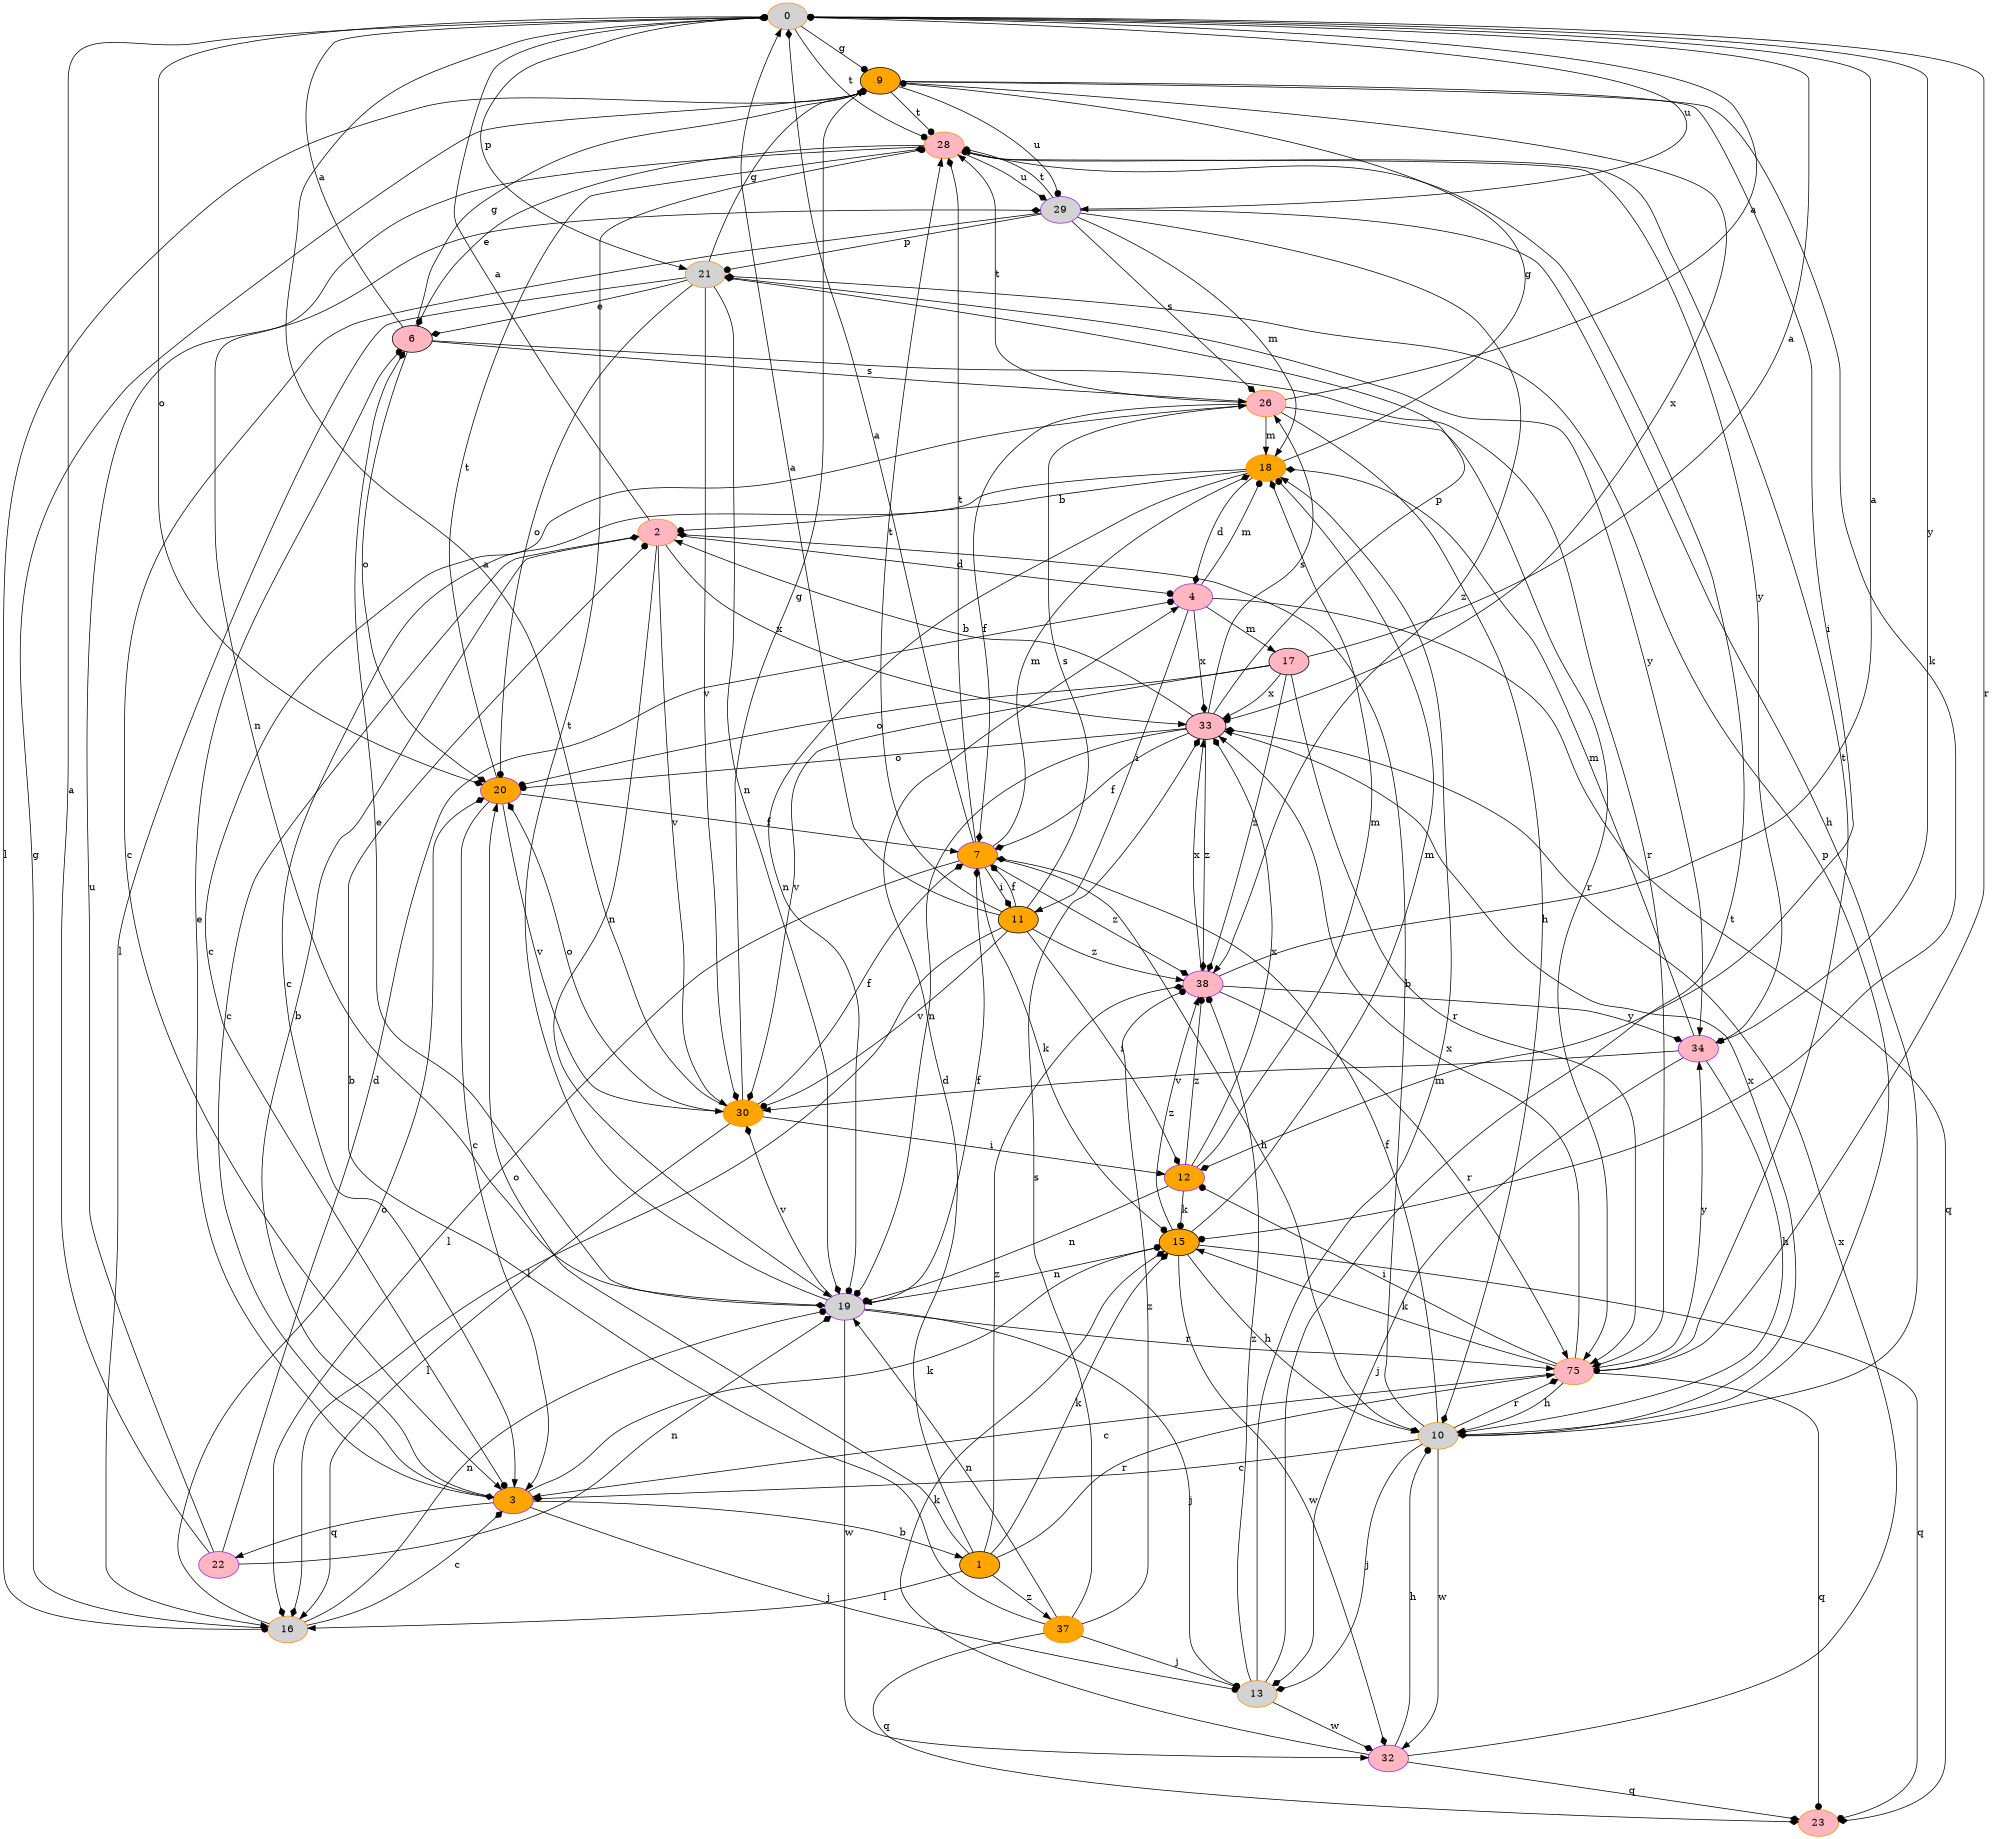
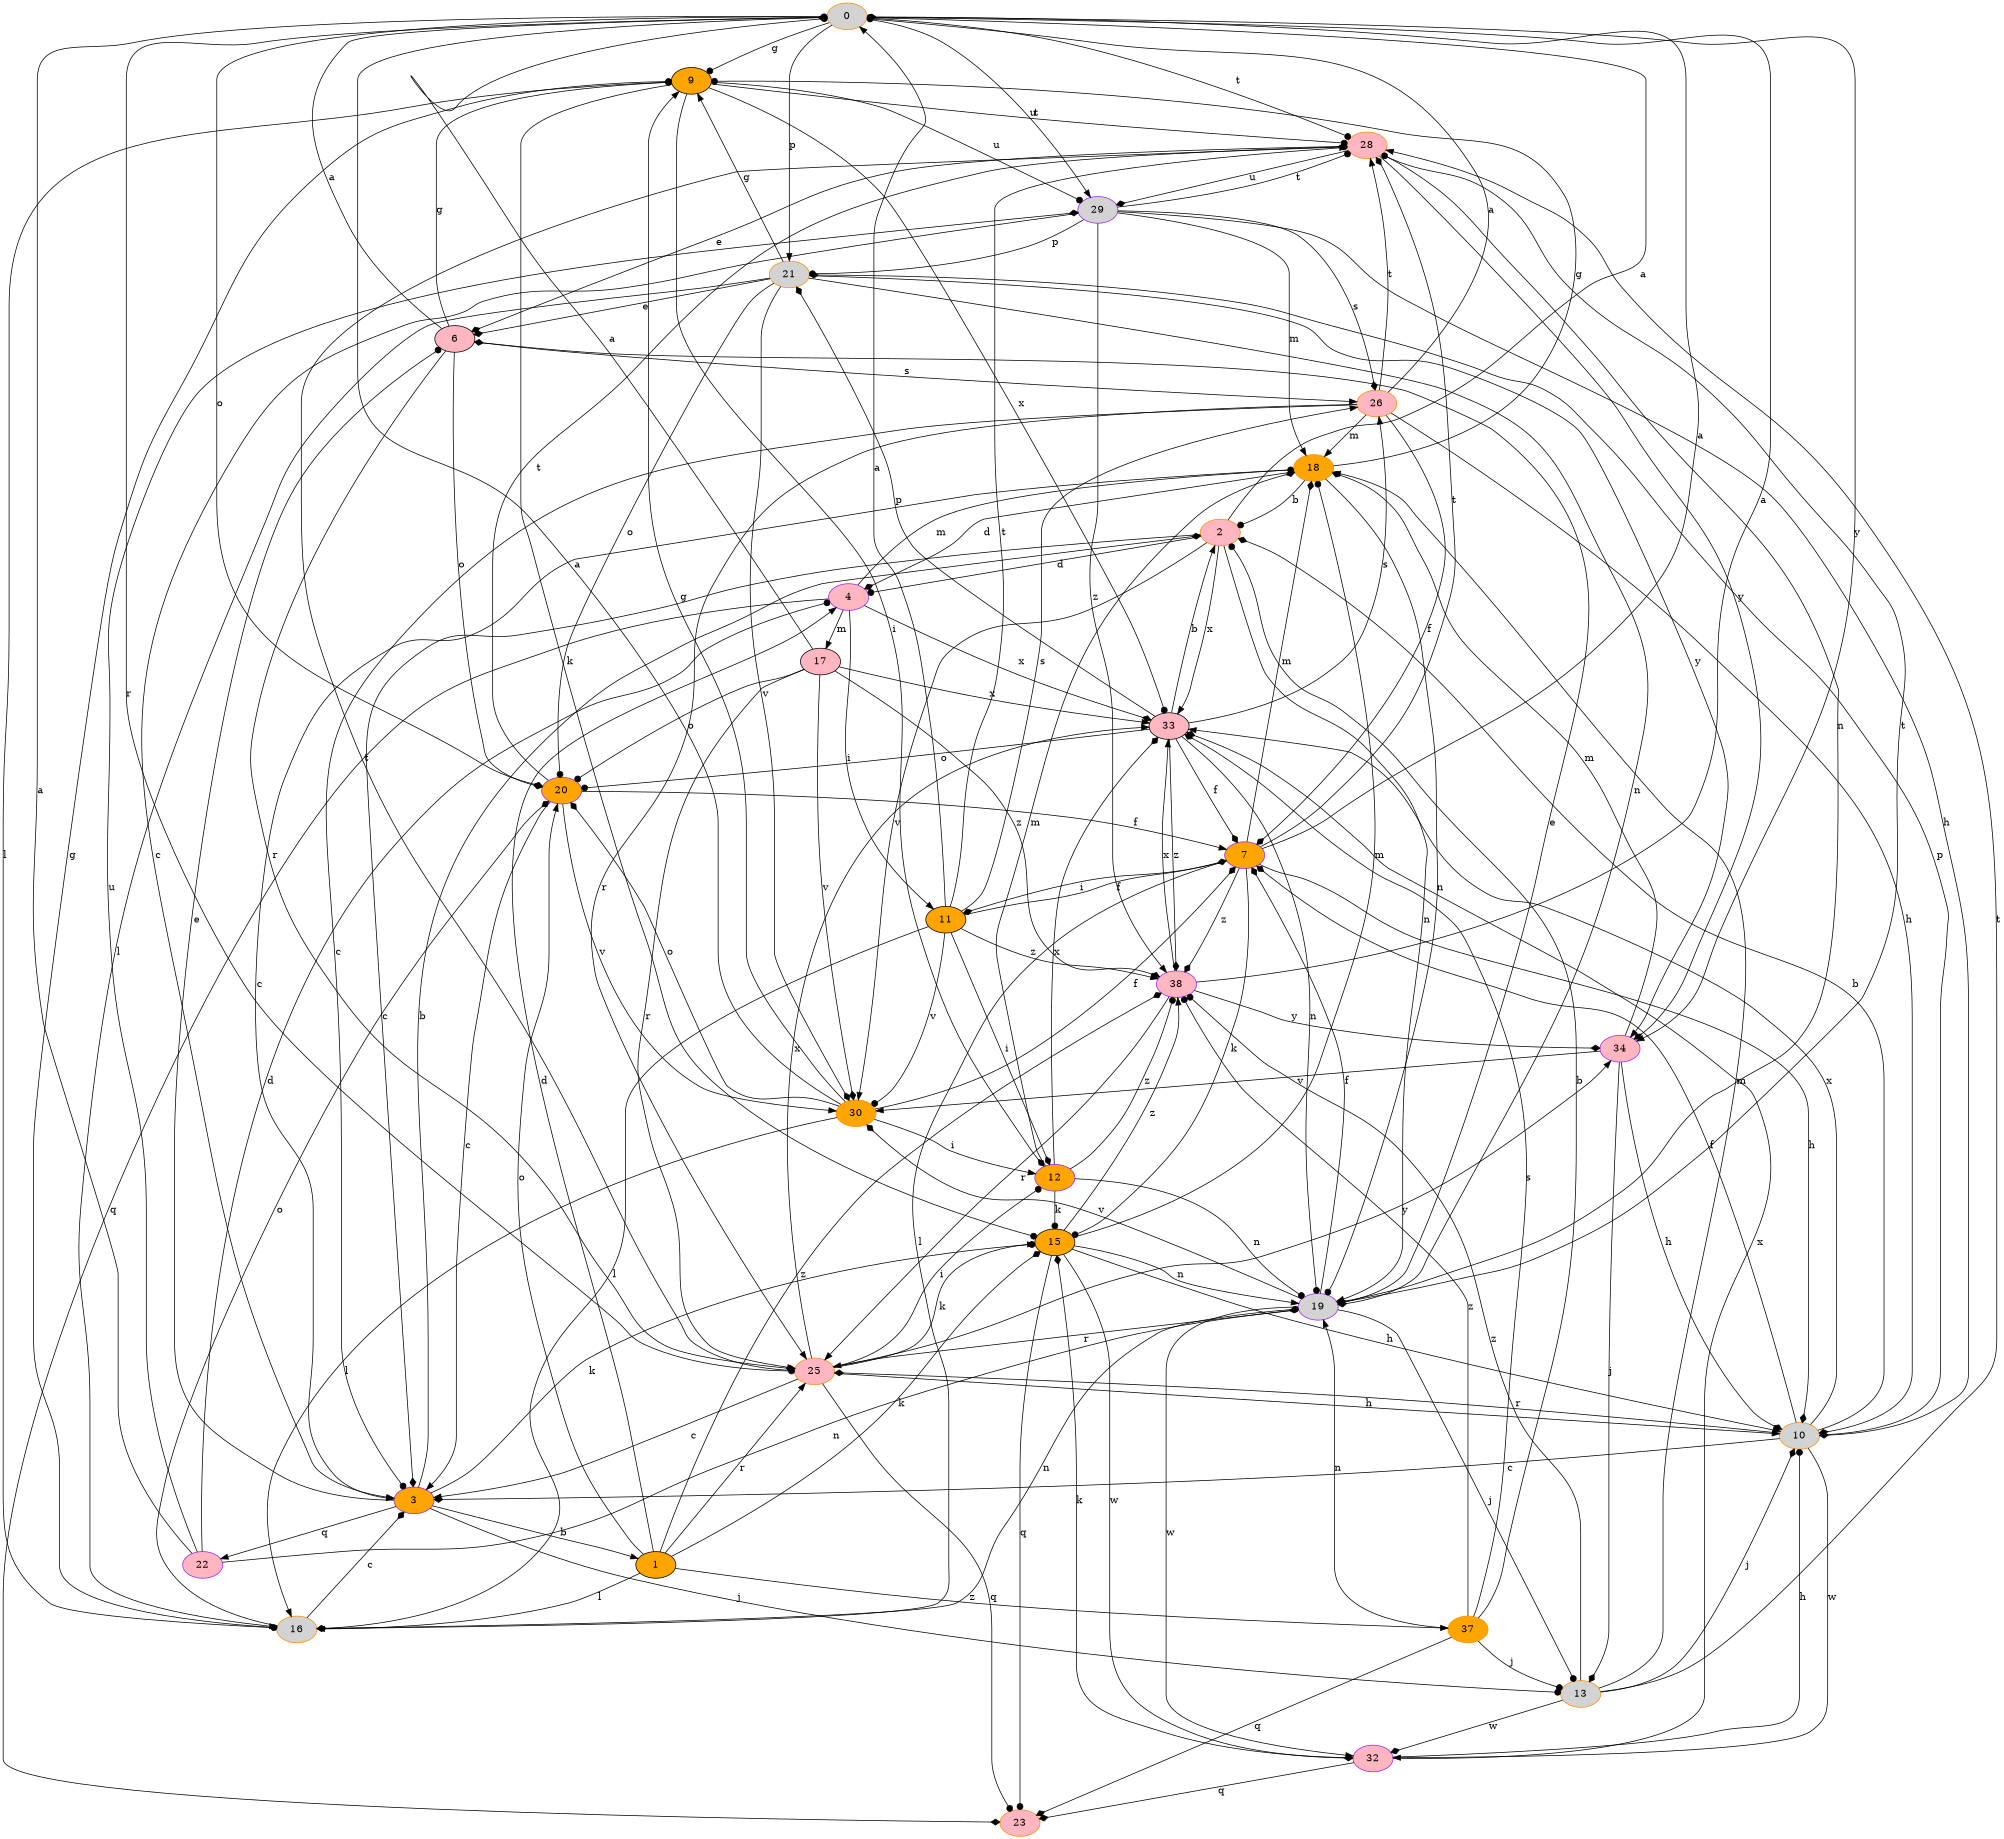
(1574, 1371) -> (815, 1371)
(1364, 1574) -> (1721, 1601)
